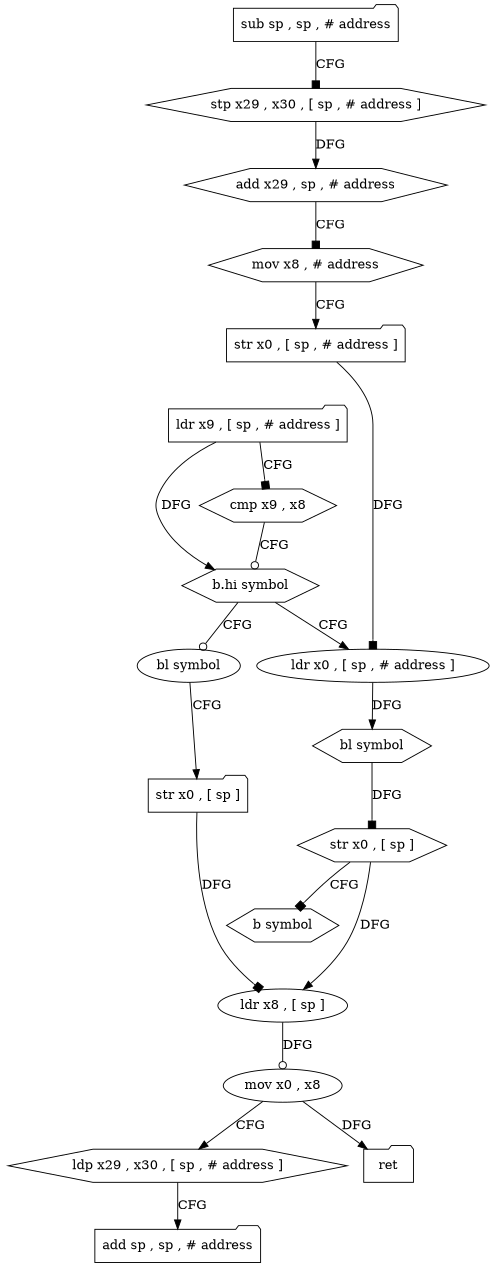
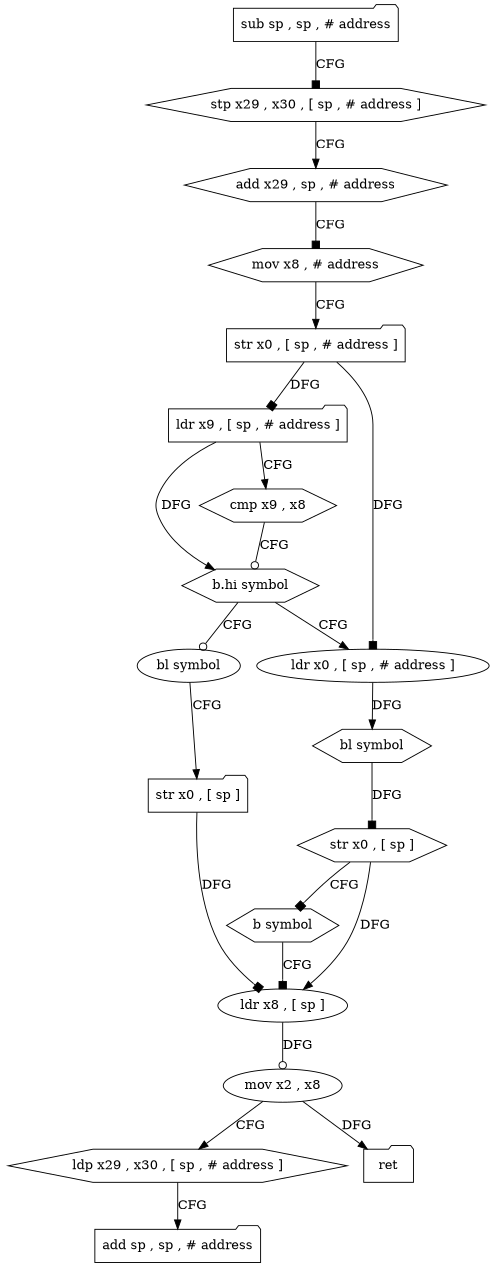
(331, 145) -> (331, 145)
none -> (290, 382)
(262, 461) -> (262, 461)
none -> (283, 961)
(283, 1086) -> (283, 1086)
